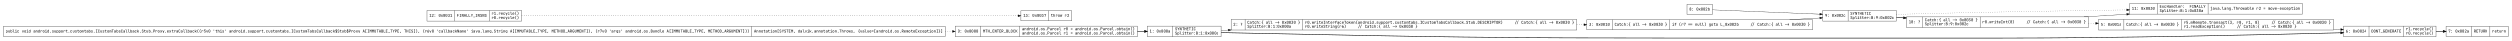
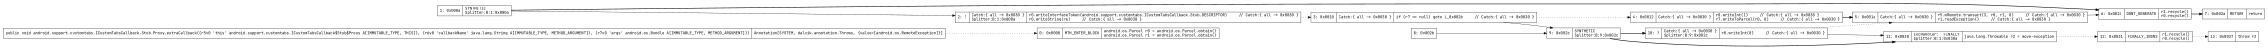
(2012, 12) -> (1751, 46)
none -> (1737, 17)
(1141, 31) -> none
none -> (2076, 37)
